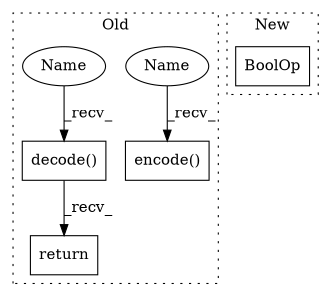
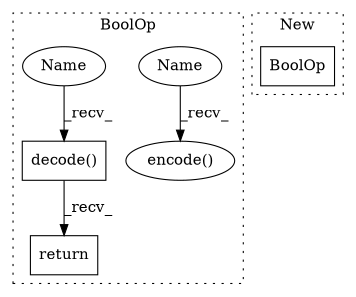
(116, 26) -> (128, 26)
(167, 161) -> (180, 161)
